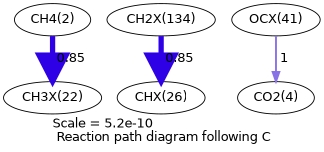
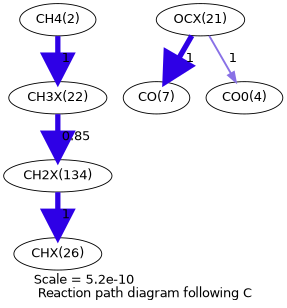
(276, 20) -> (200, 20)
(69, 59) -> (64, 59)
(178, 59) -> (64, 215)
none -> (157, 98)
(276, 98) -> (244, 98)
none -> (58, 124)
